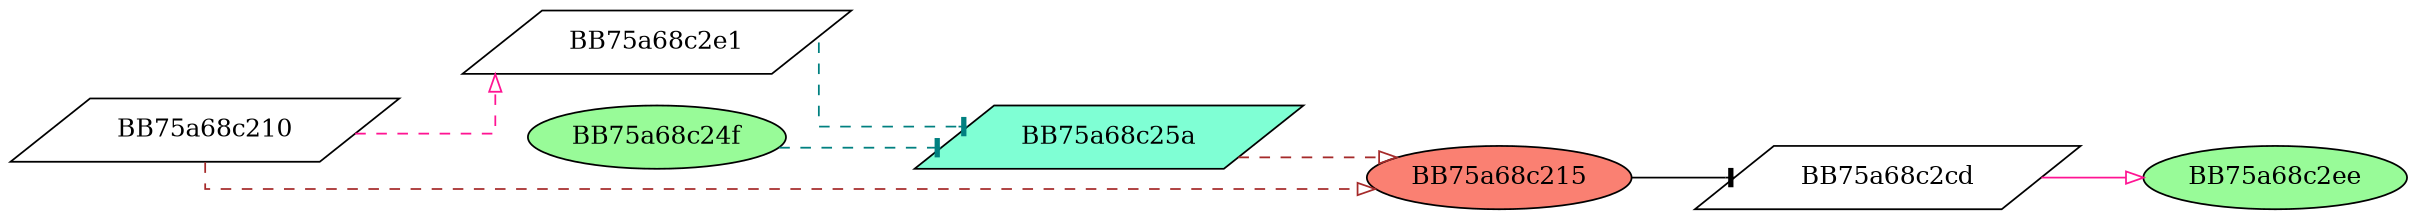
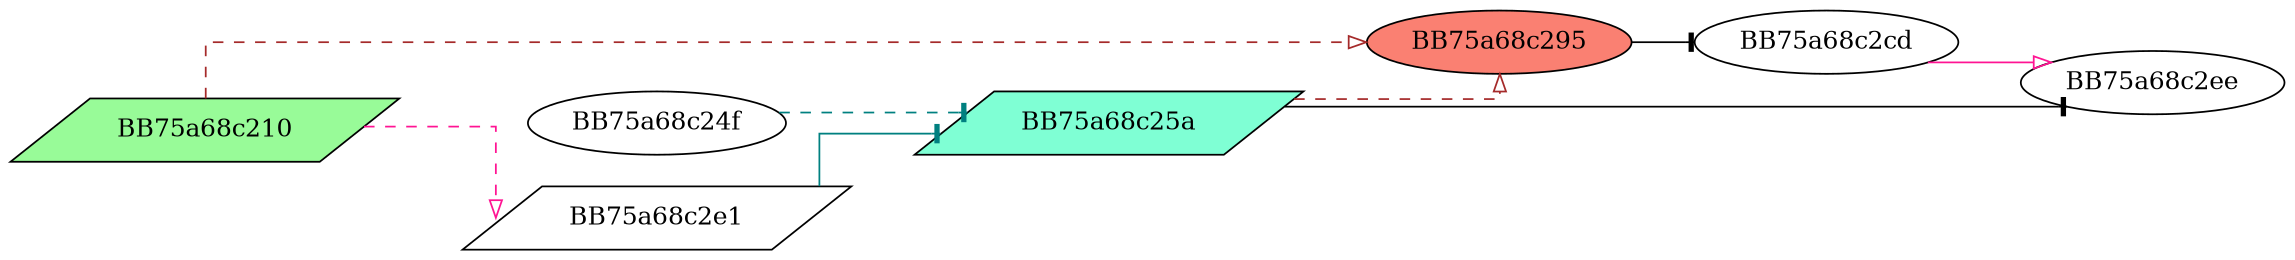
none -> (1671, 107)
(847, 127) -> (849, 134)
(205, 130) -> (205, 130)
(657, 137) -> (657, 123)
(1499, 178) -> (1499, 42)
(1888, 178) -> (1827, 42)
(2275, 178) -> (2153, 83)
